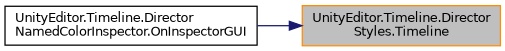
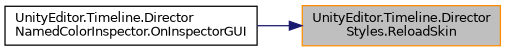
(401, 26) -> (401, 26)
